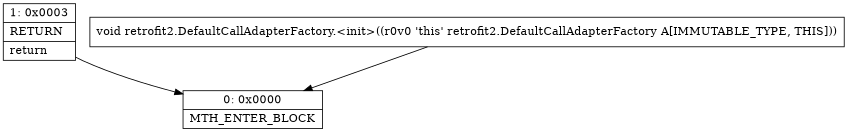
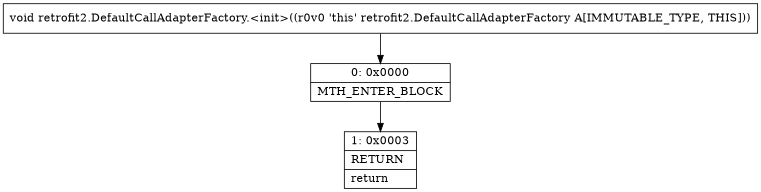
(124, 77) -> (380, 112)
